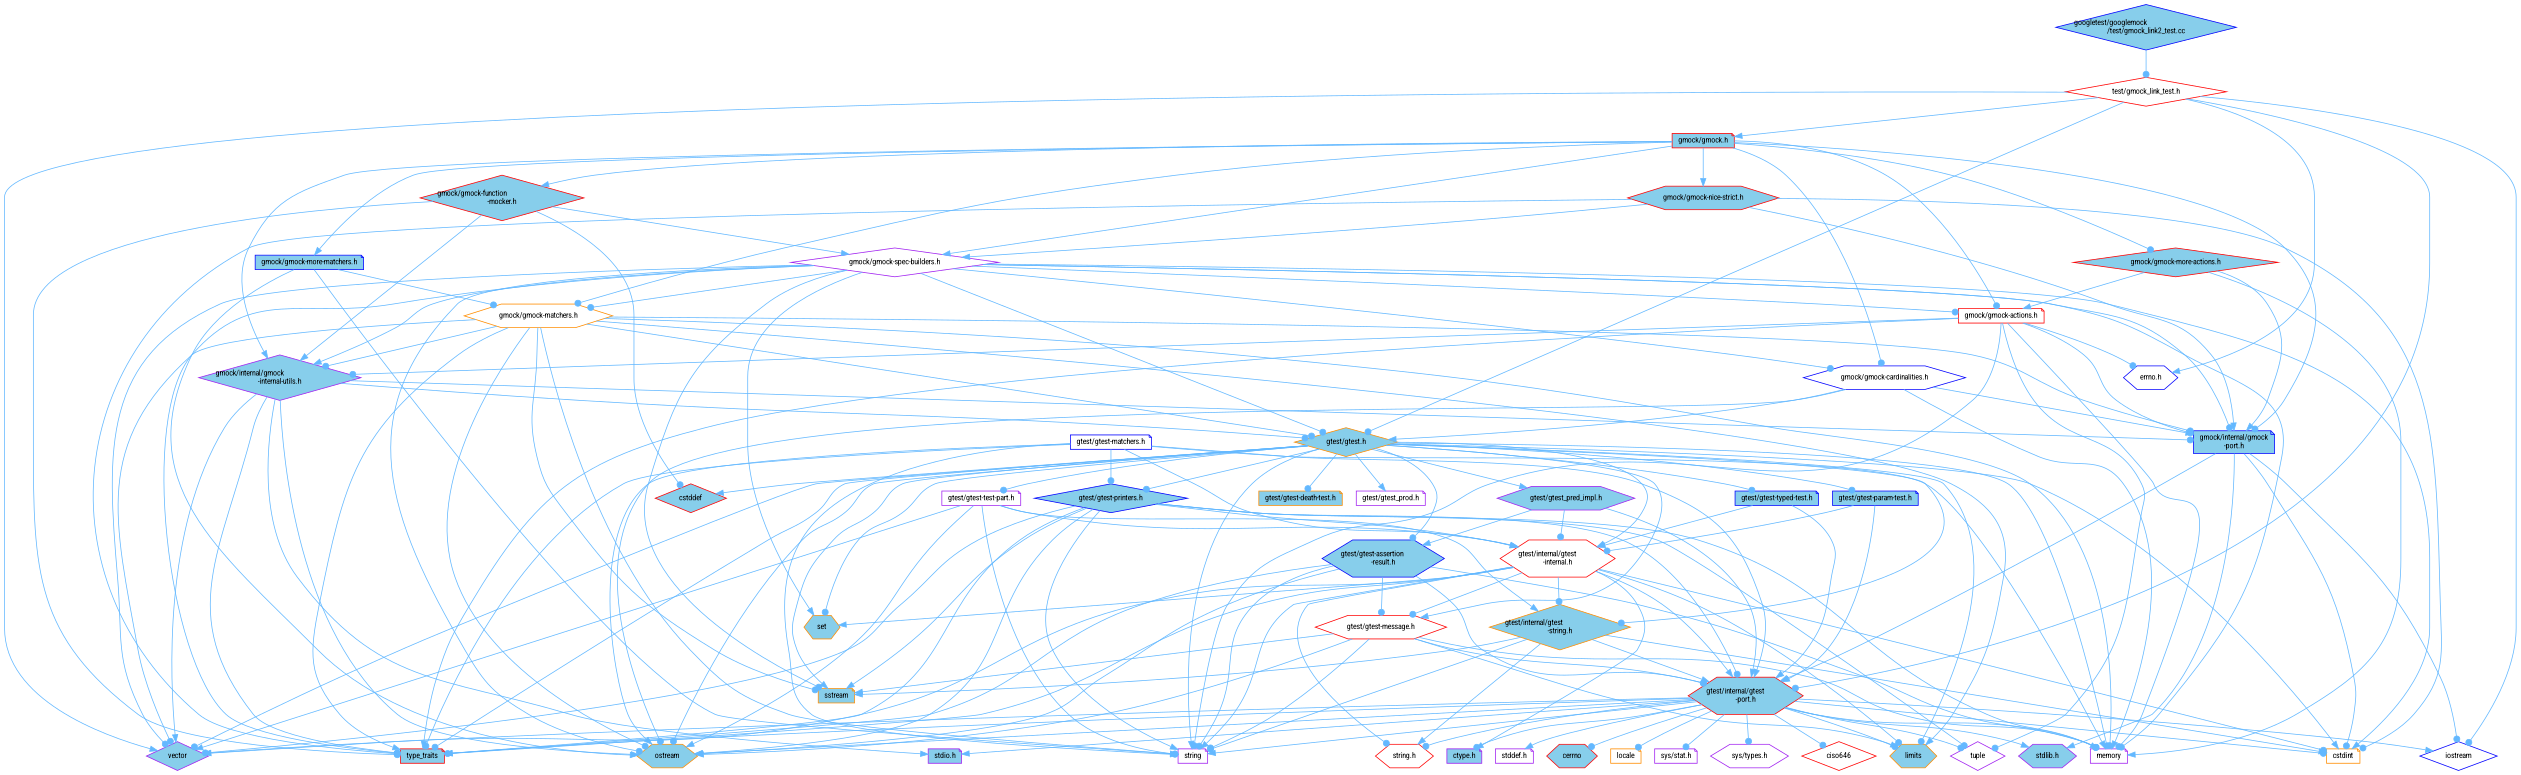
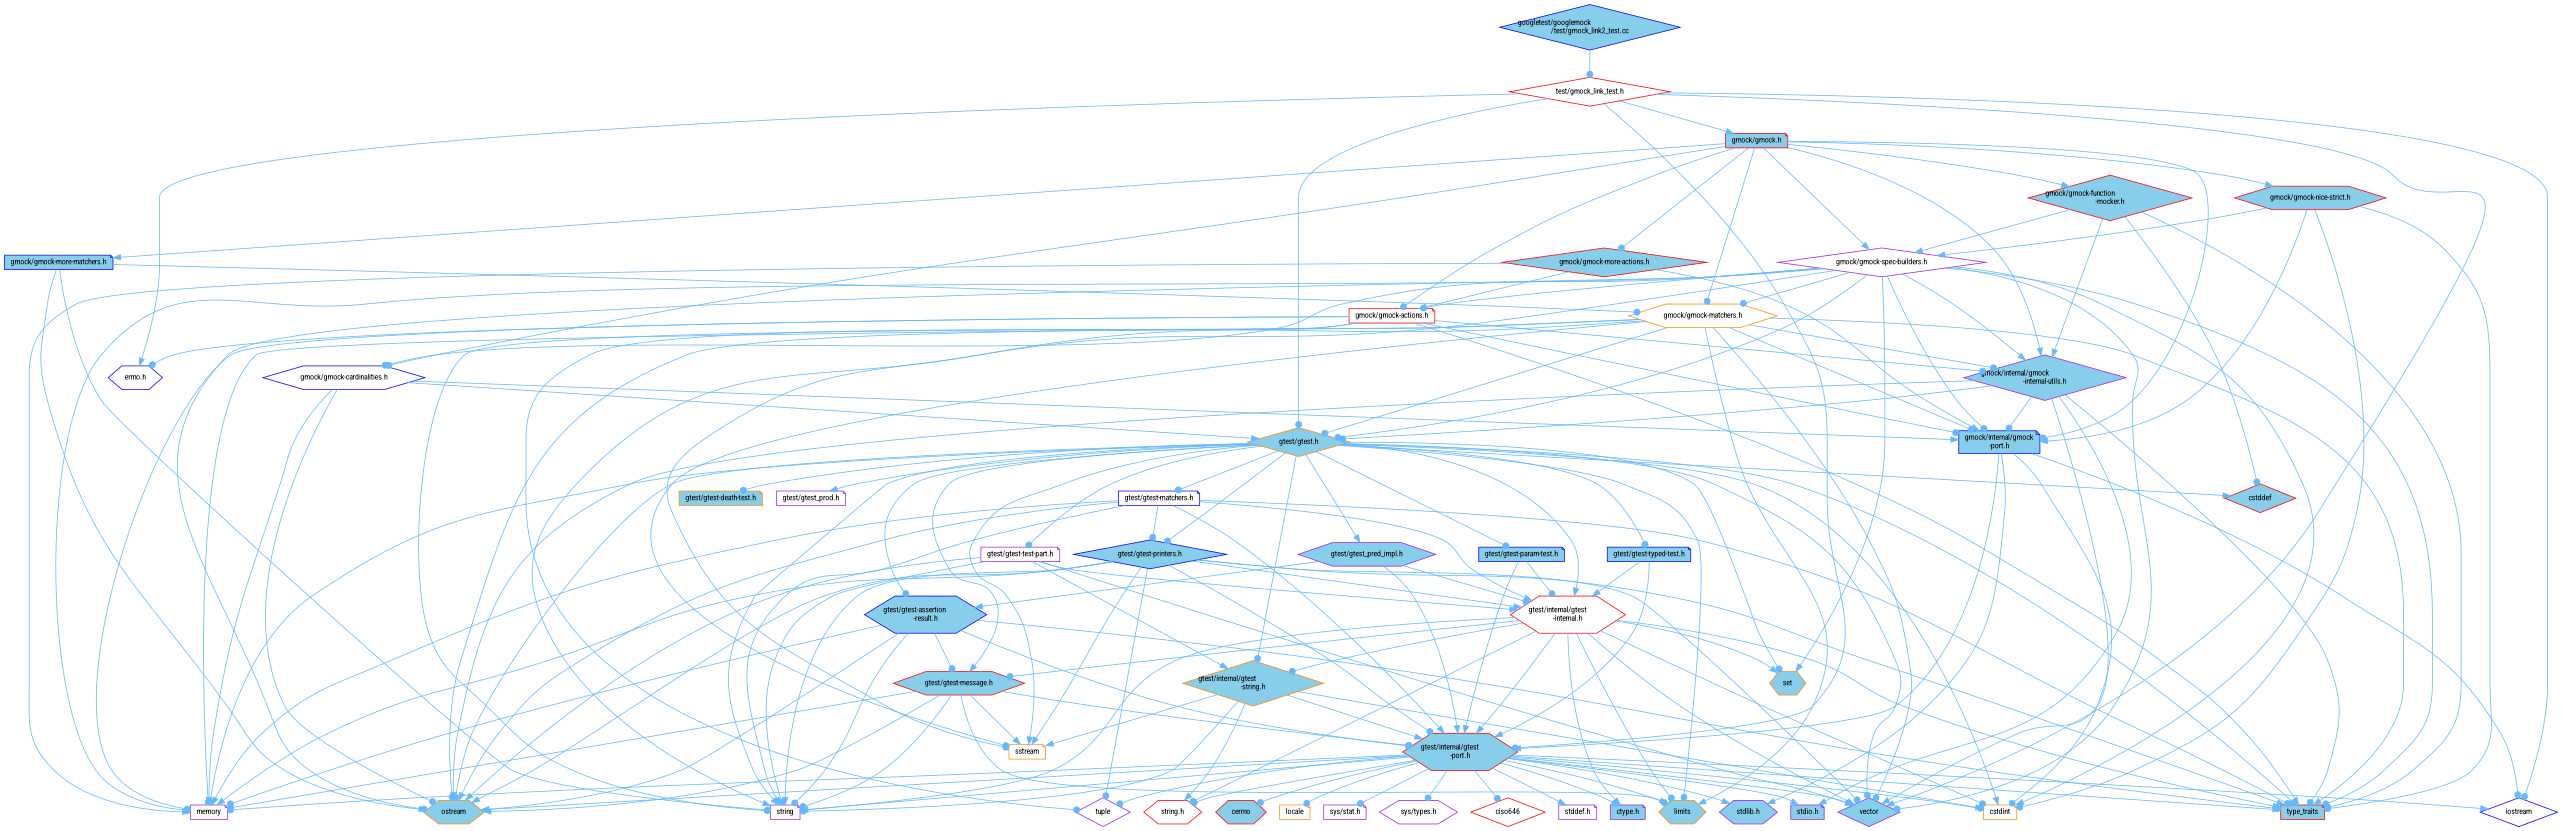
none -> (1230, 470)
(1381, 627) -> (959, 683)
(836, 696) -> (1027, 752)
